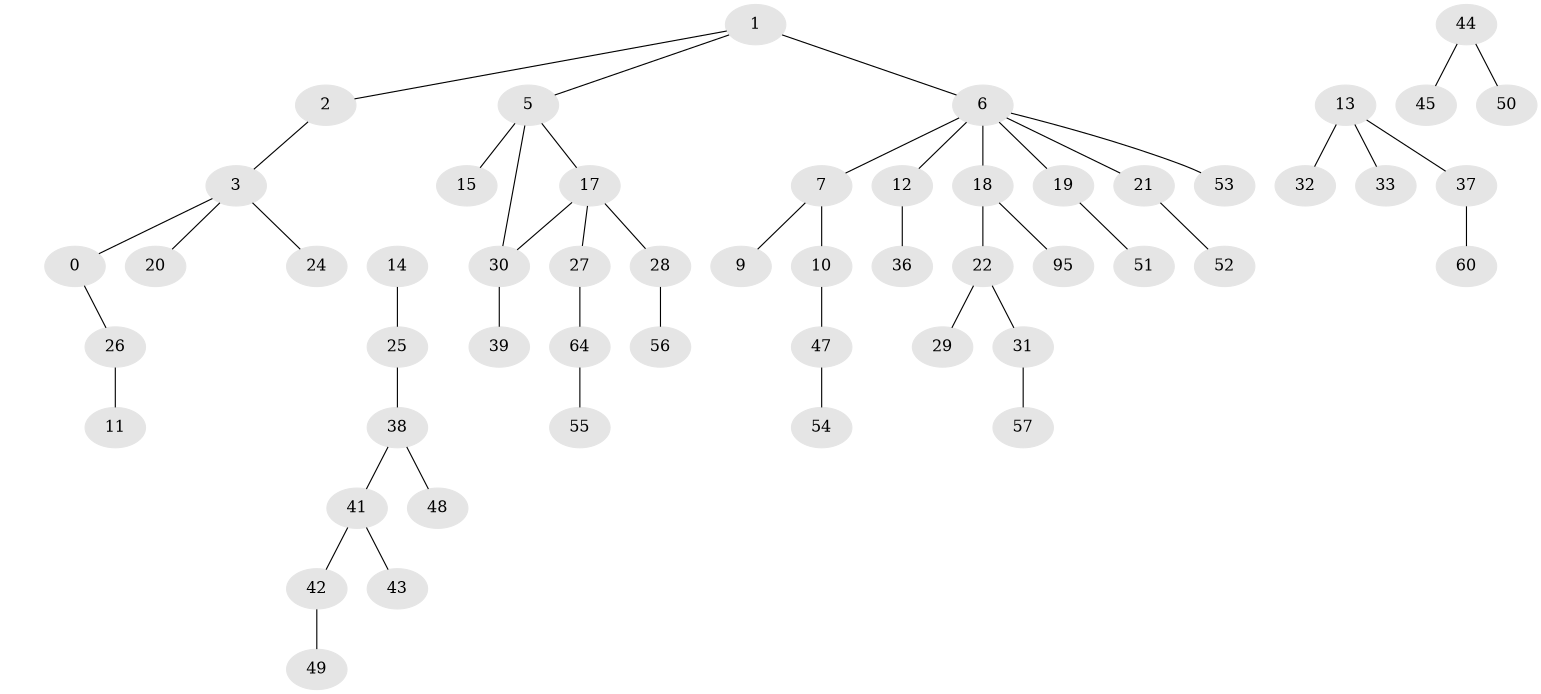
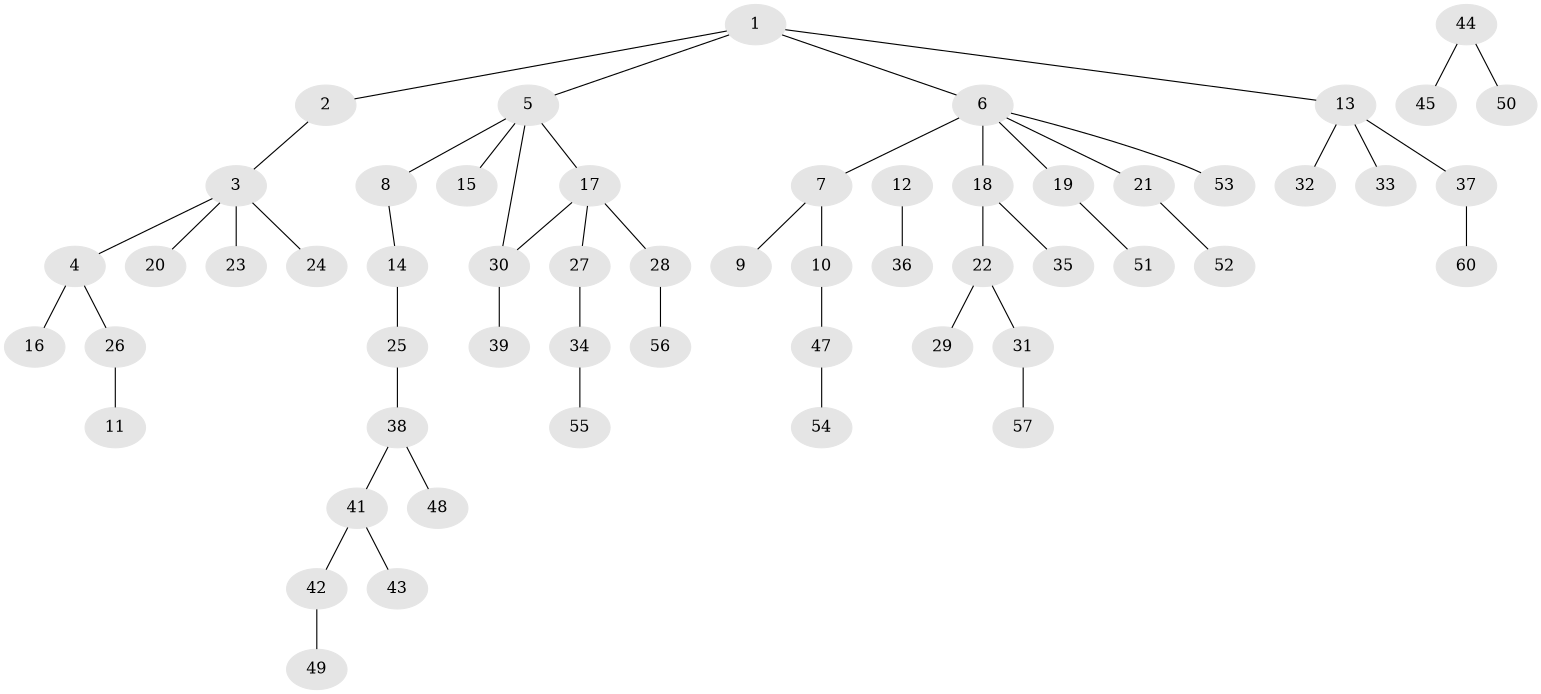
none -> (1051, 65)
(943, 145) -> none
none -> (386, 186)
(75, 266) -> (75, 266)
none -> (236, 266)
(1063, 266) -> (1063, 266)
none -> (35, 347)
(580, 347) -> (580, 347)
